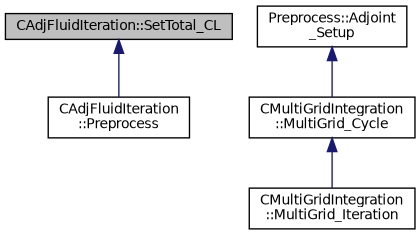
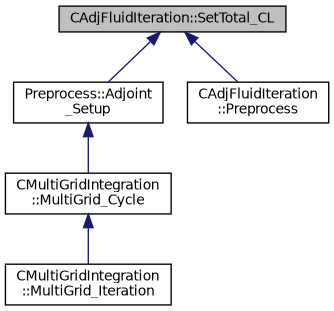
none -> (129, 62)
